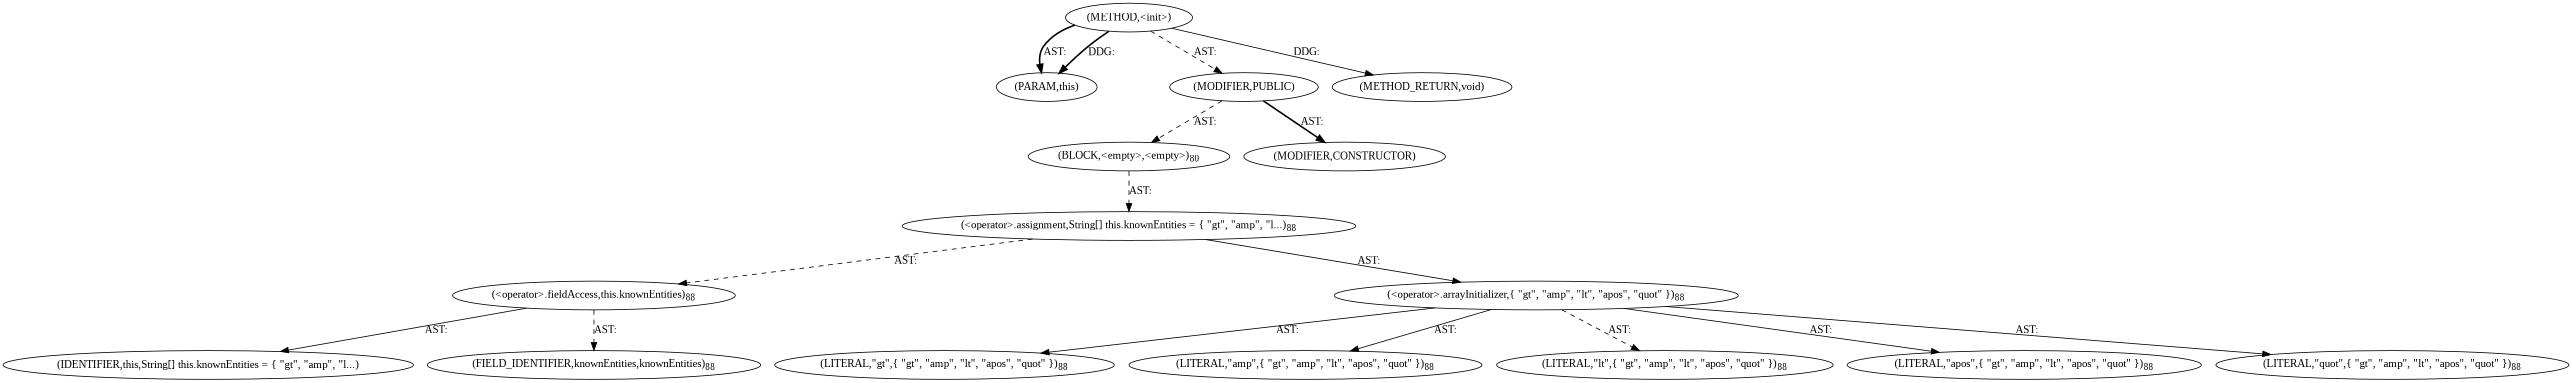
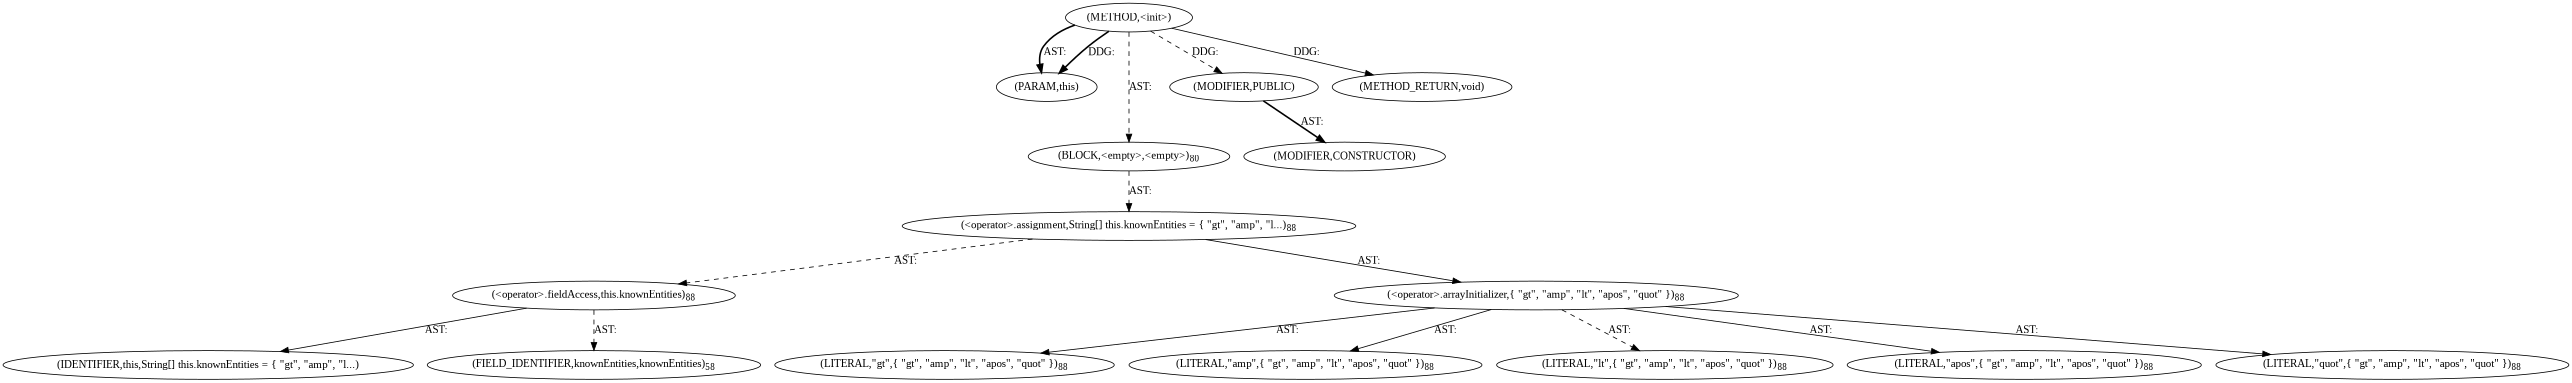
(1207, 52) -> (1207, 52)
(1190, 120) -> (1129, 83)
(711, 364) -> (711, 364)
